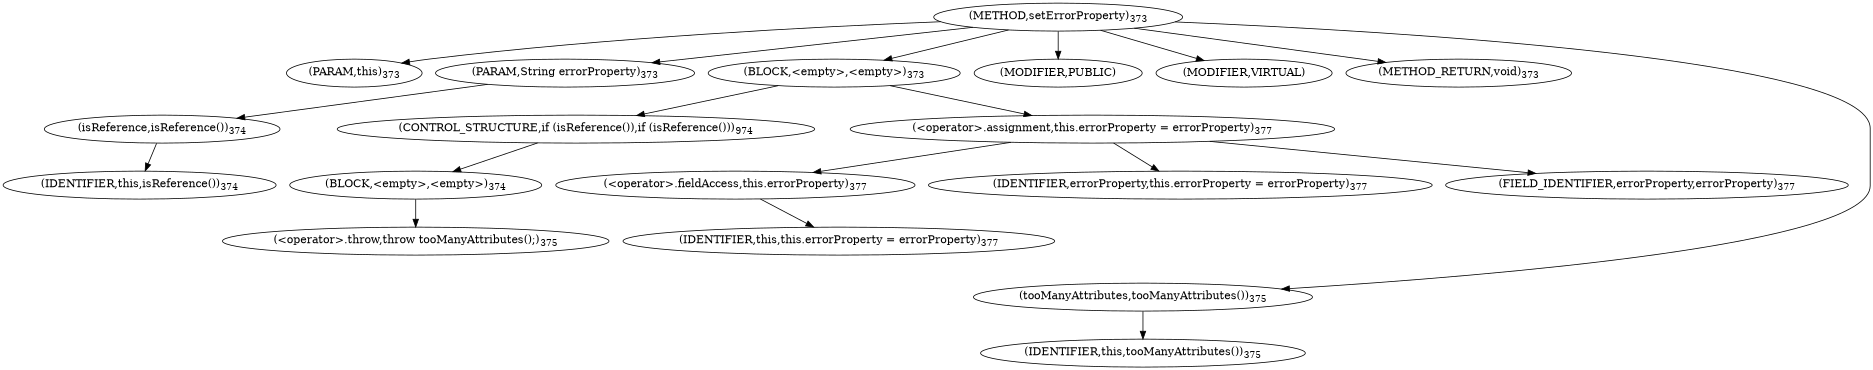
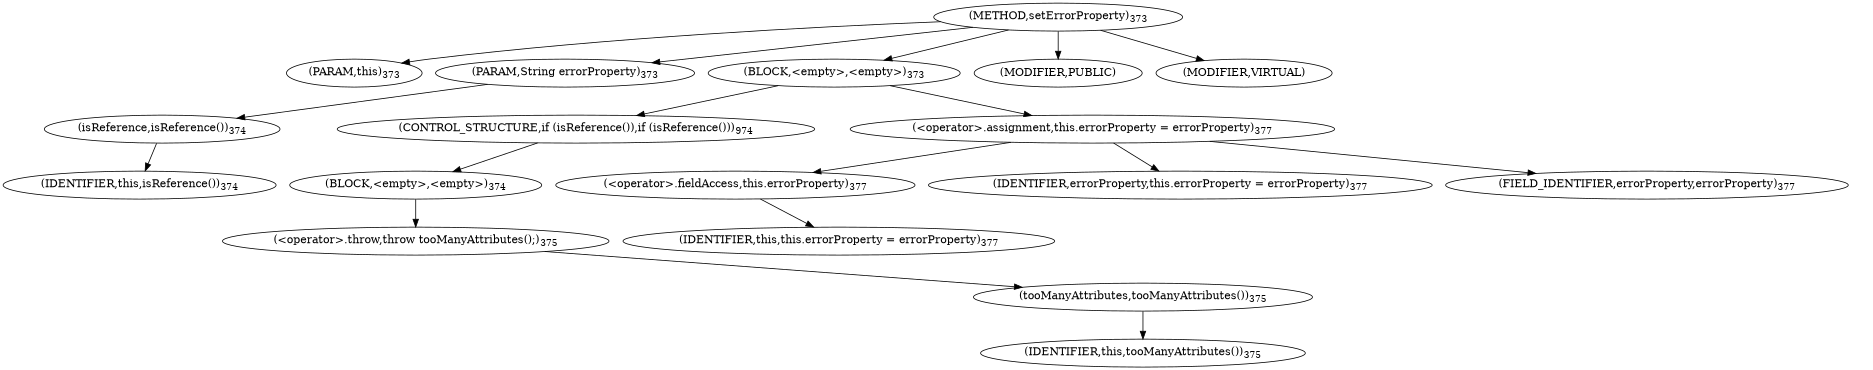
(1459, 73) -> none
(1852, 107) -> (779, 269)
